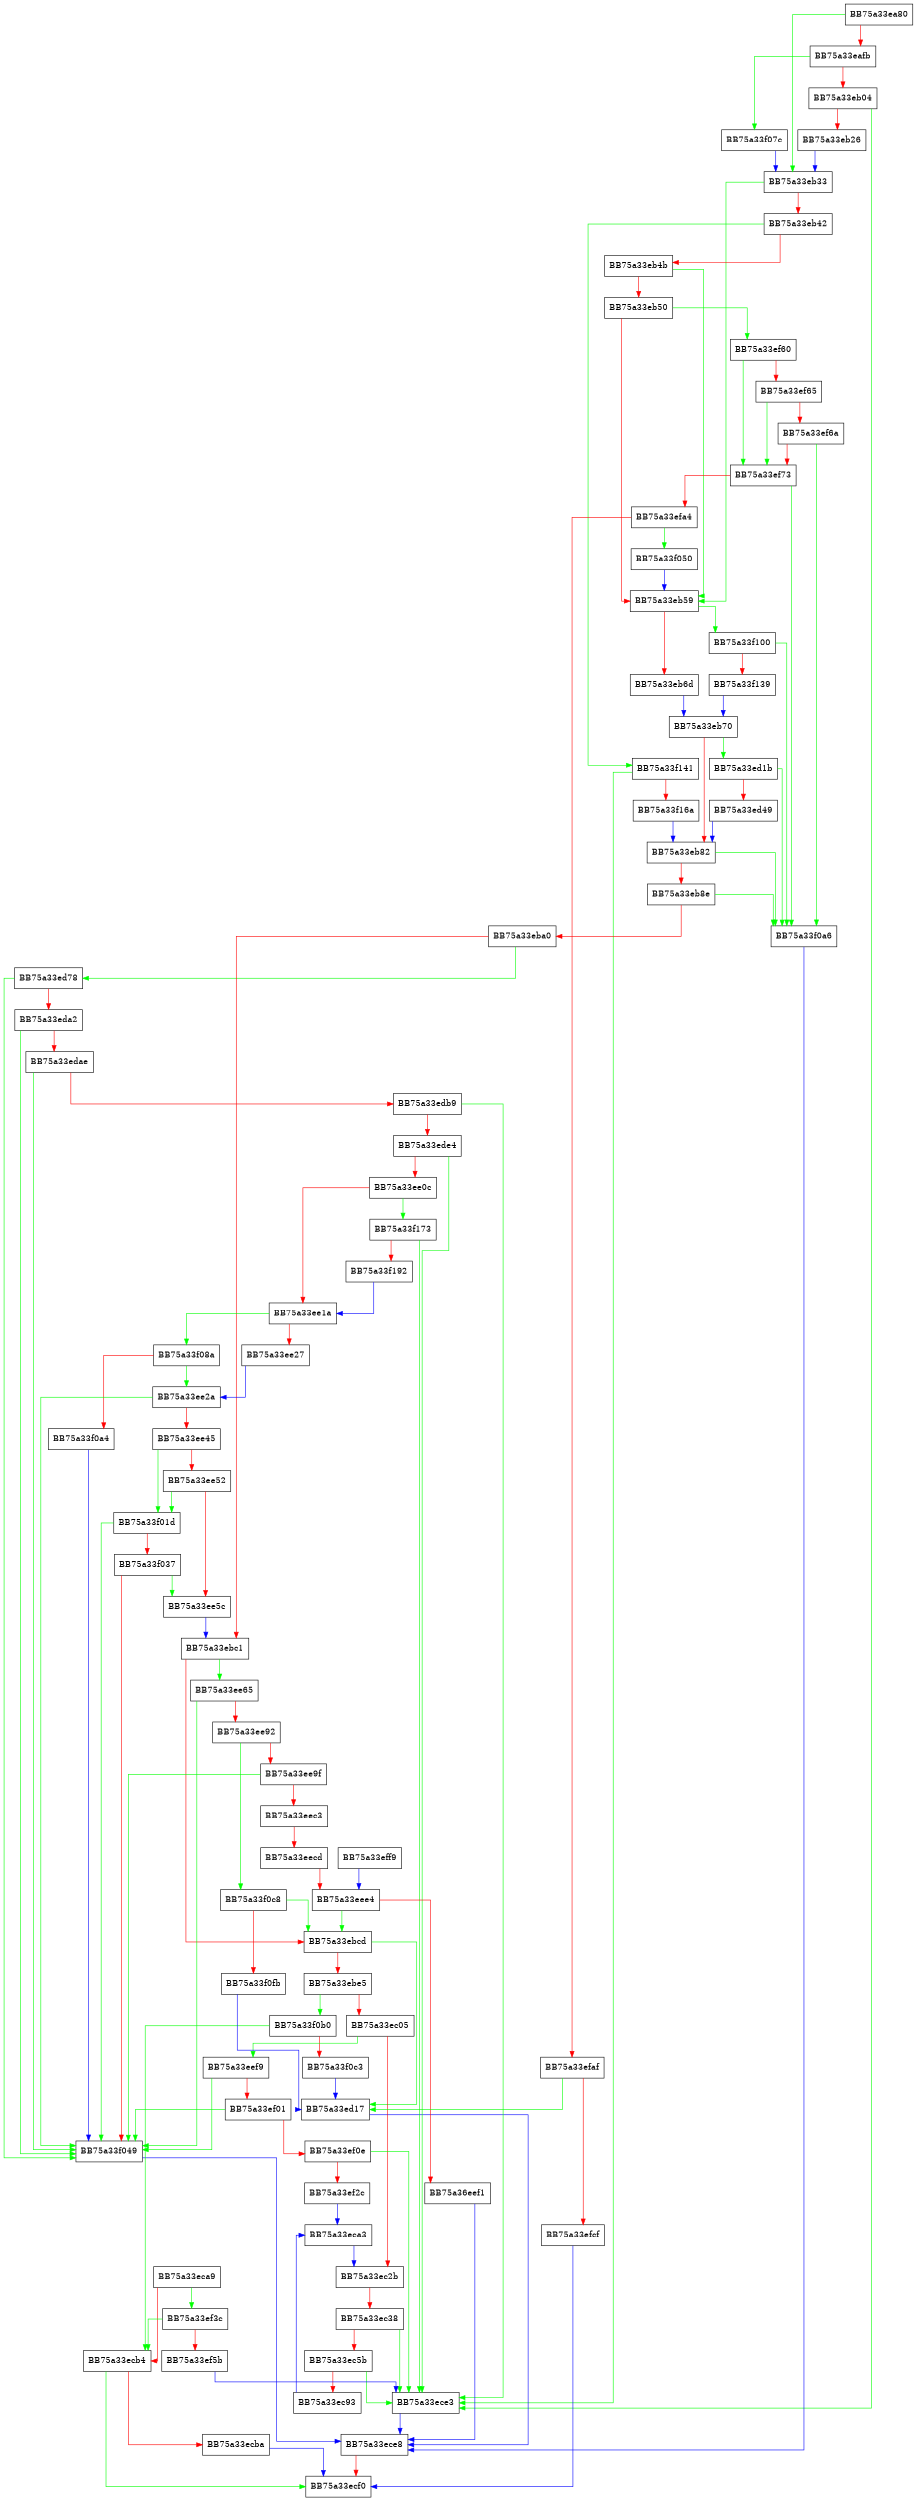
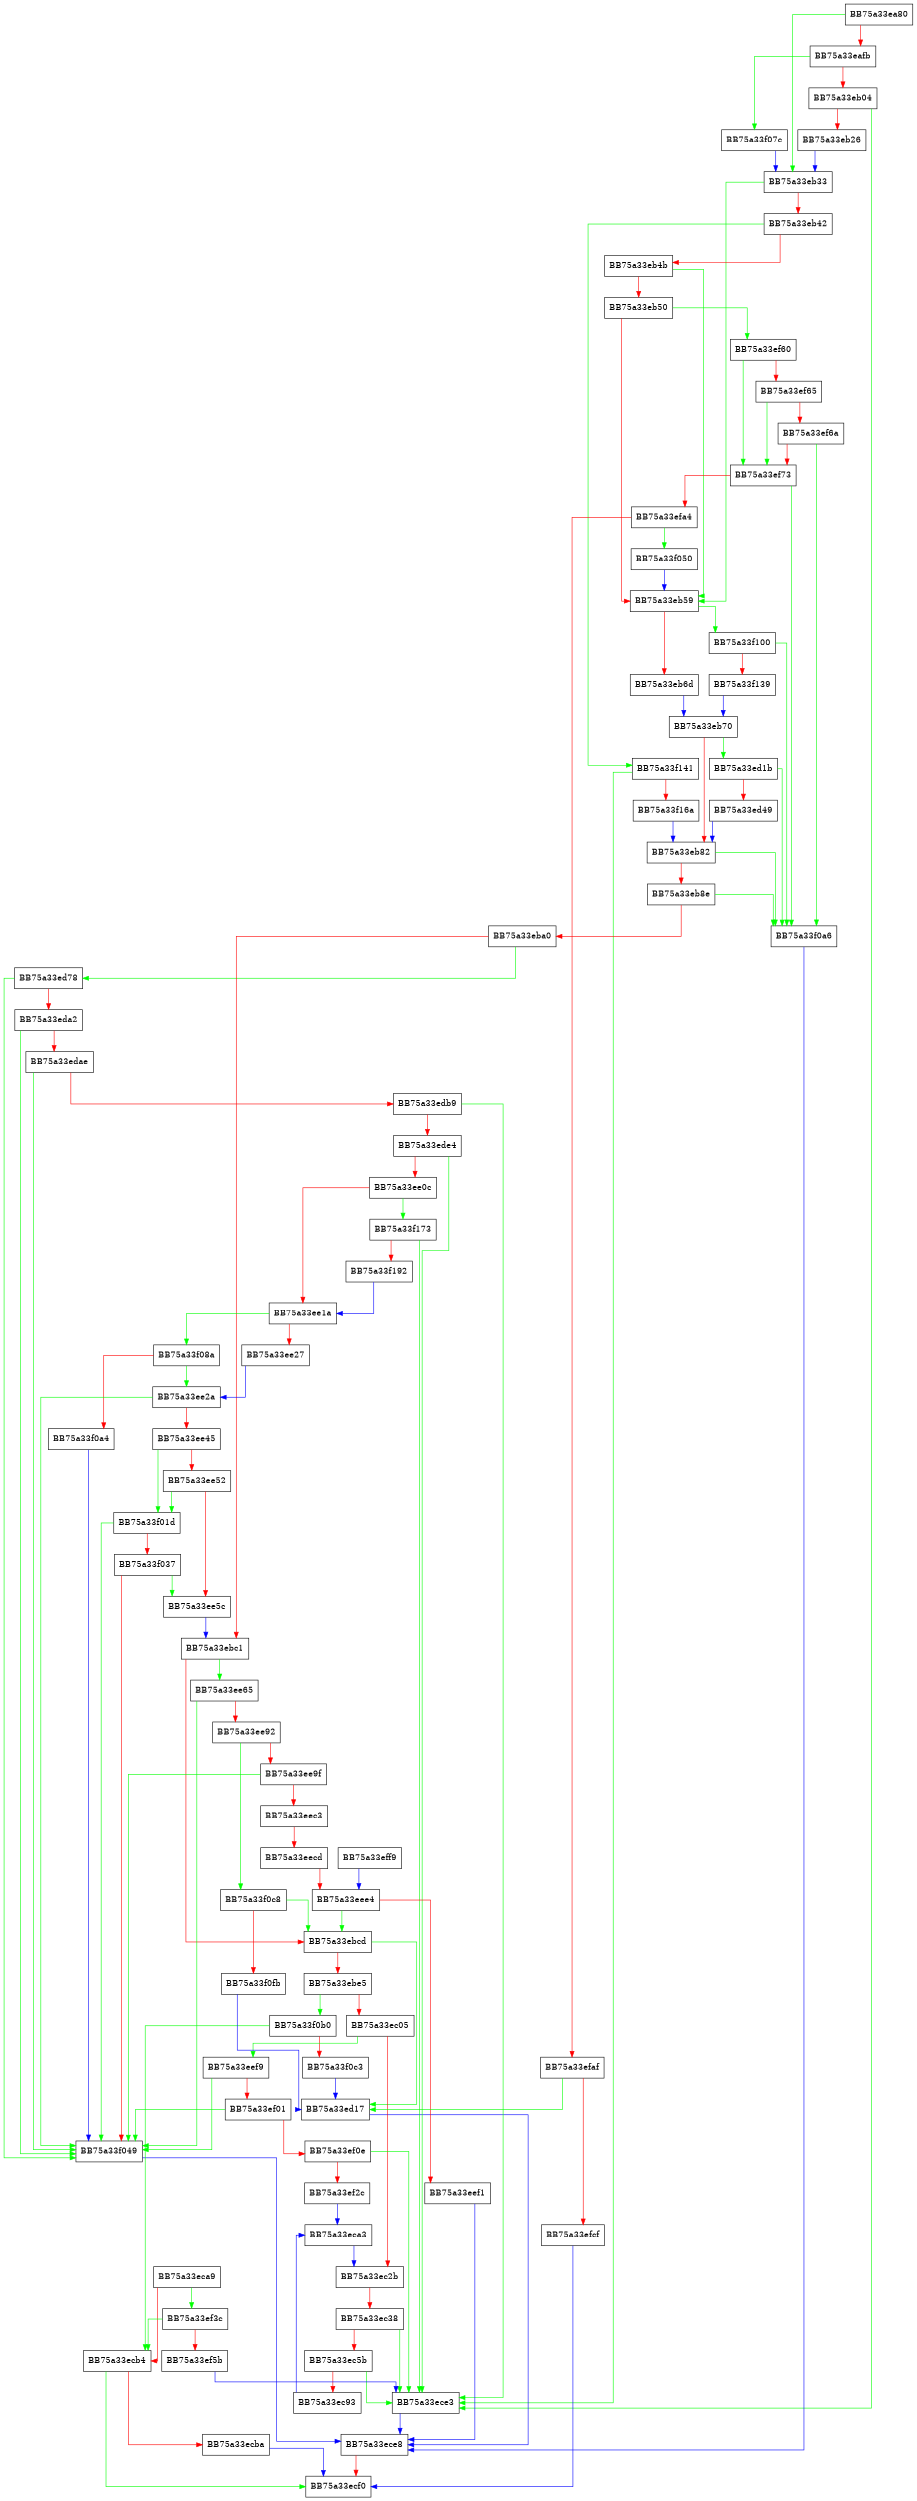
(458, 2193) -> (458, 2193)
